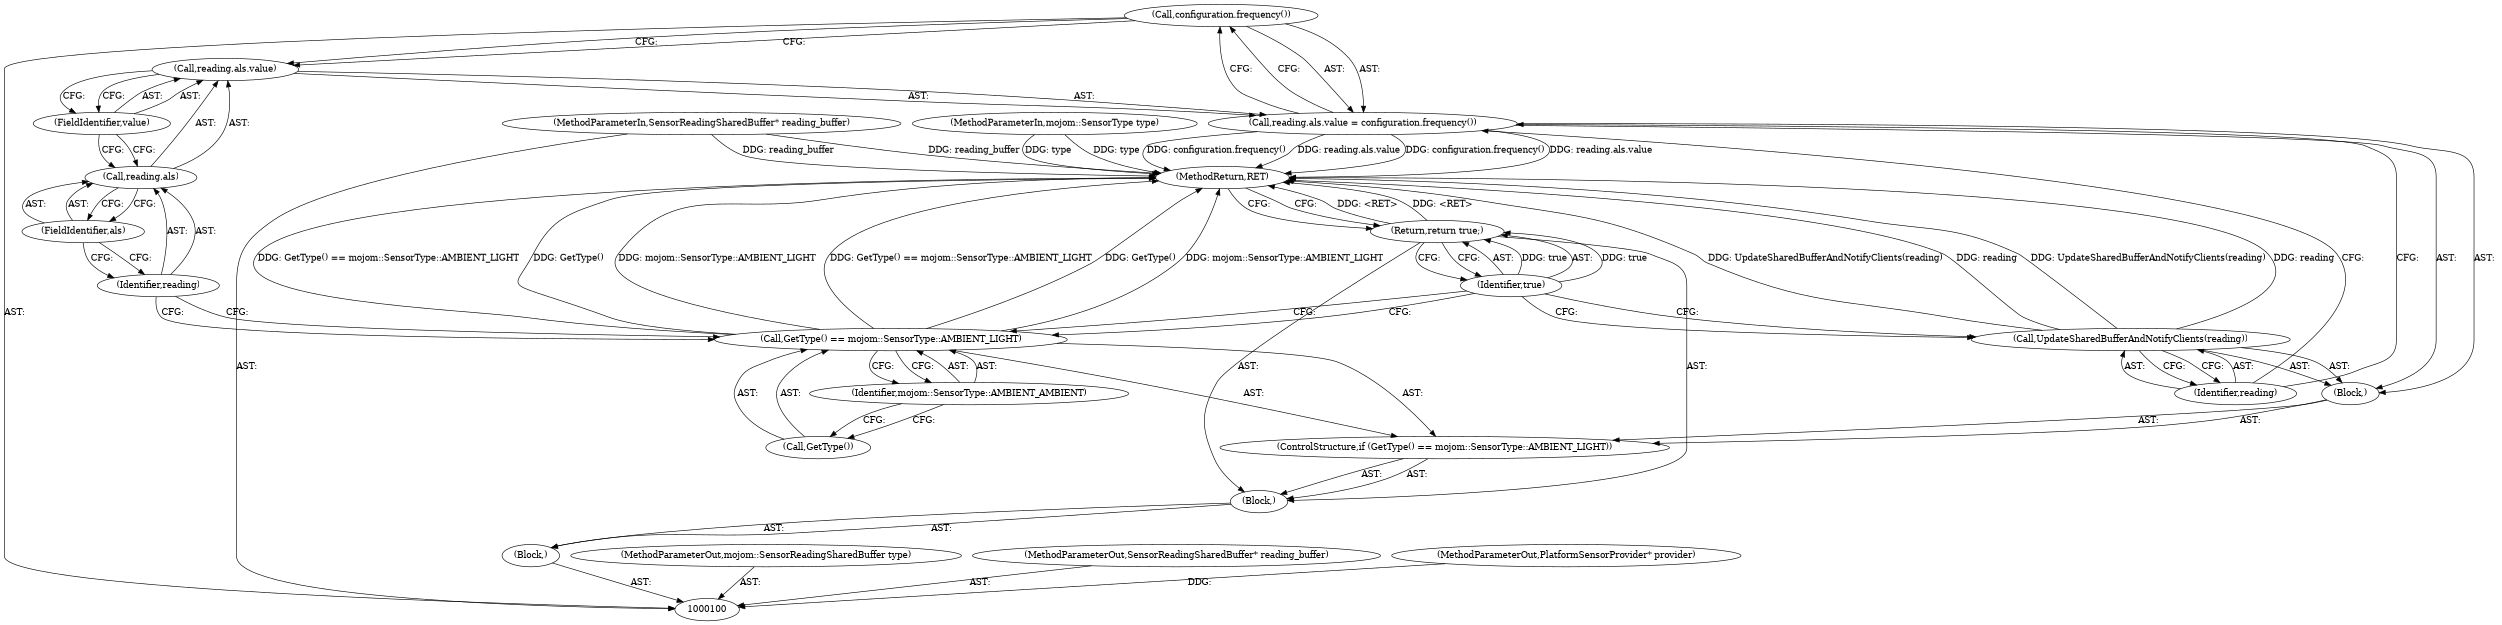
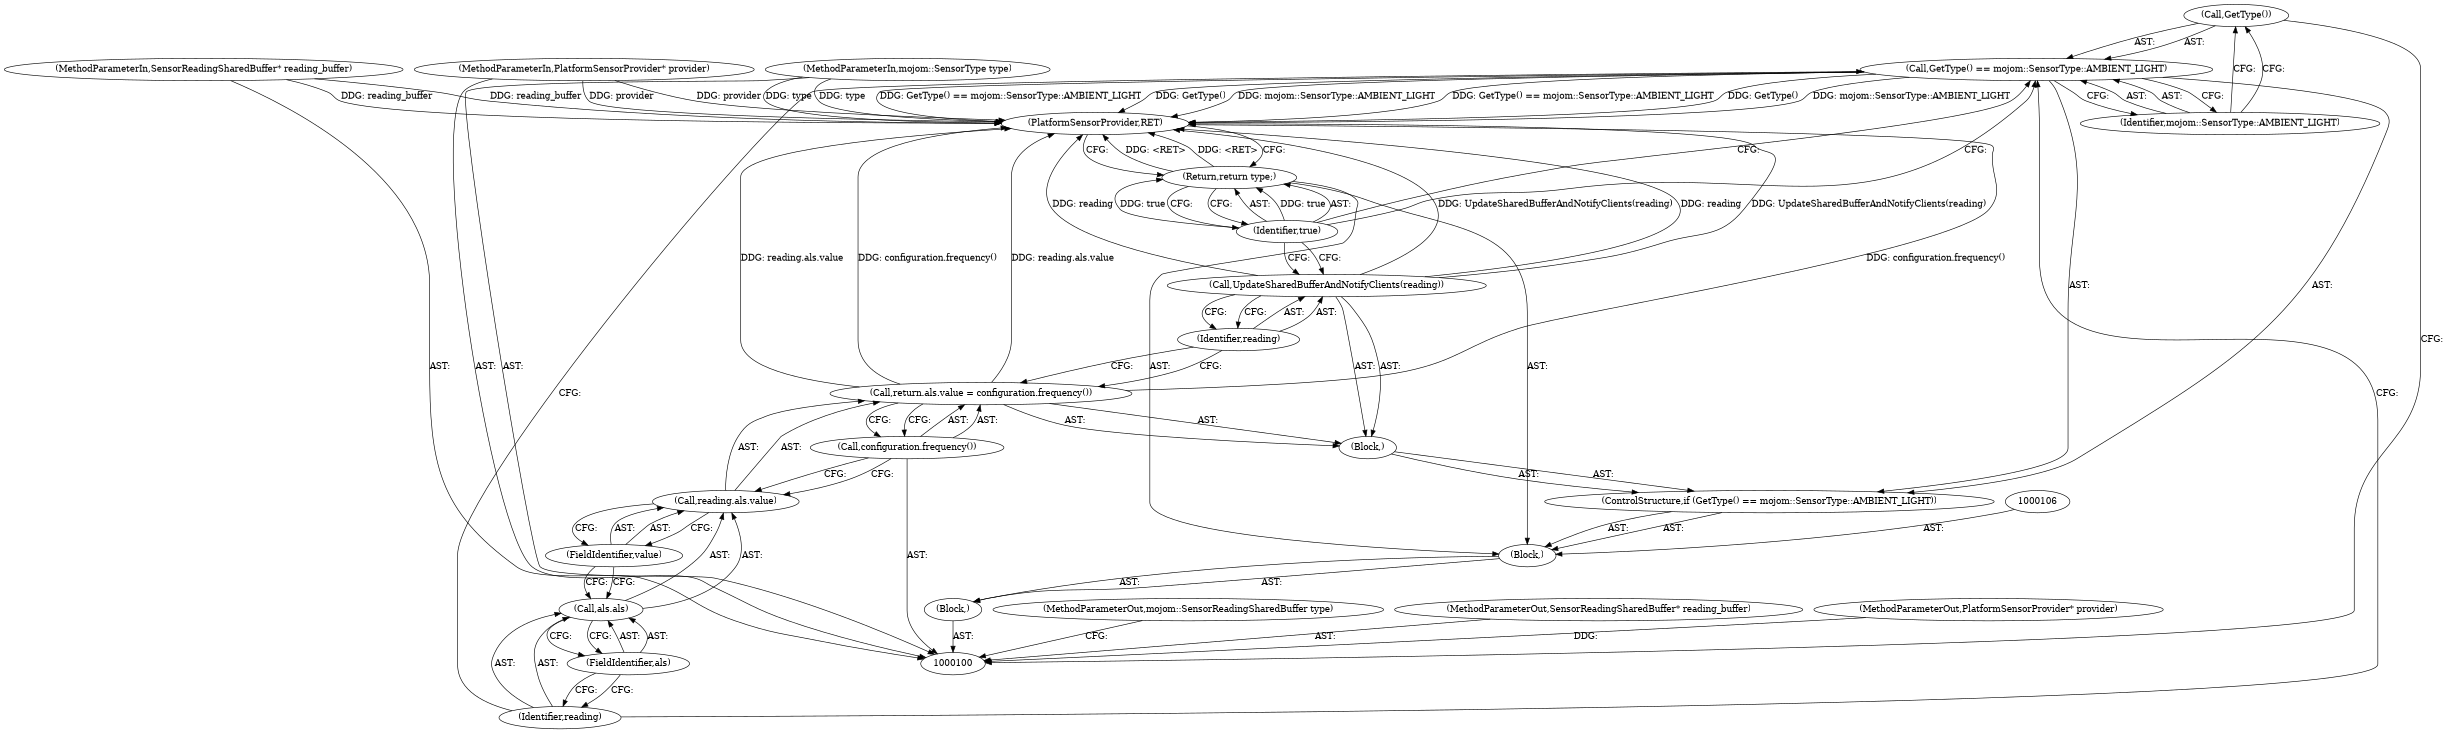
none -> (584, 70)
(1363, 124) -> (981, 394)
(141, 178) -> (601, 610)
(1222, 178) -> (1095, 124)
(1437, 232) -> (1229, 178)
none -> (501, 359)
(969, 394) -> (2230, 124)
none -> (2038, 502)
(752, 583) -> (1098, 637)
none -> (2029, 639)
